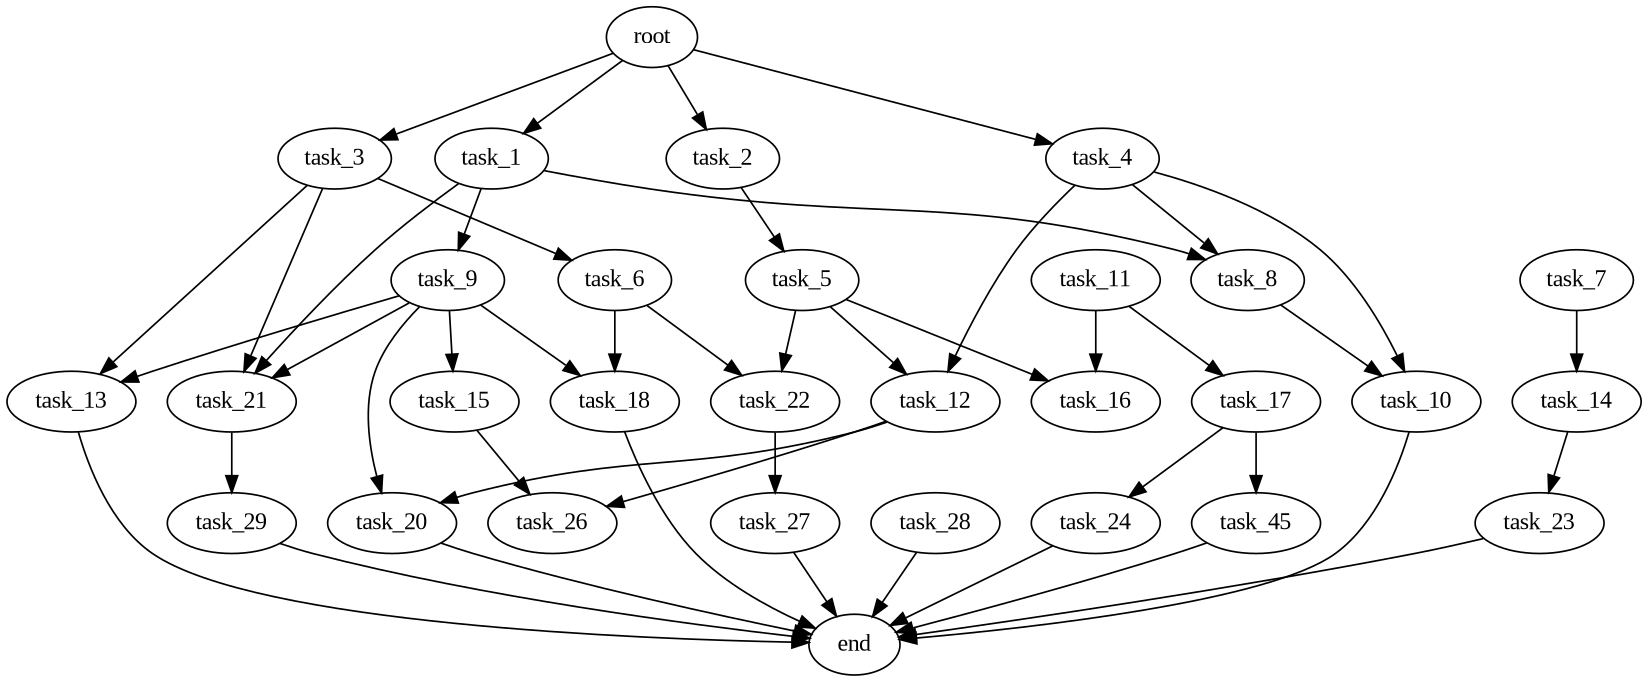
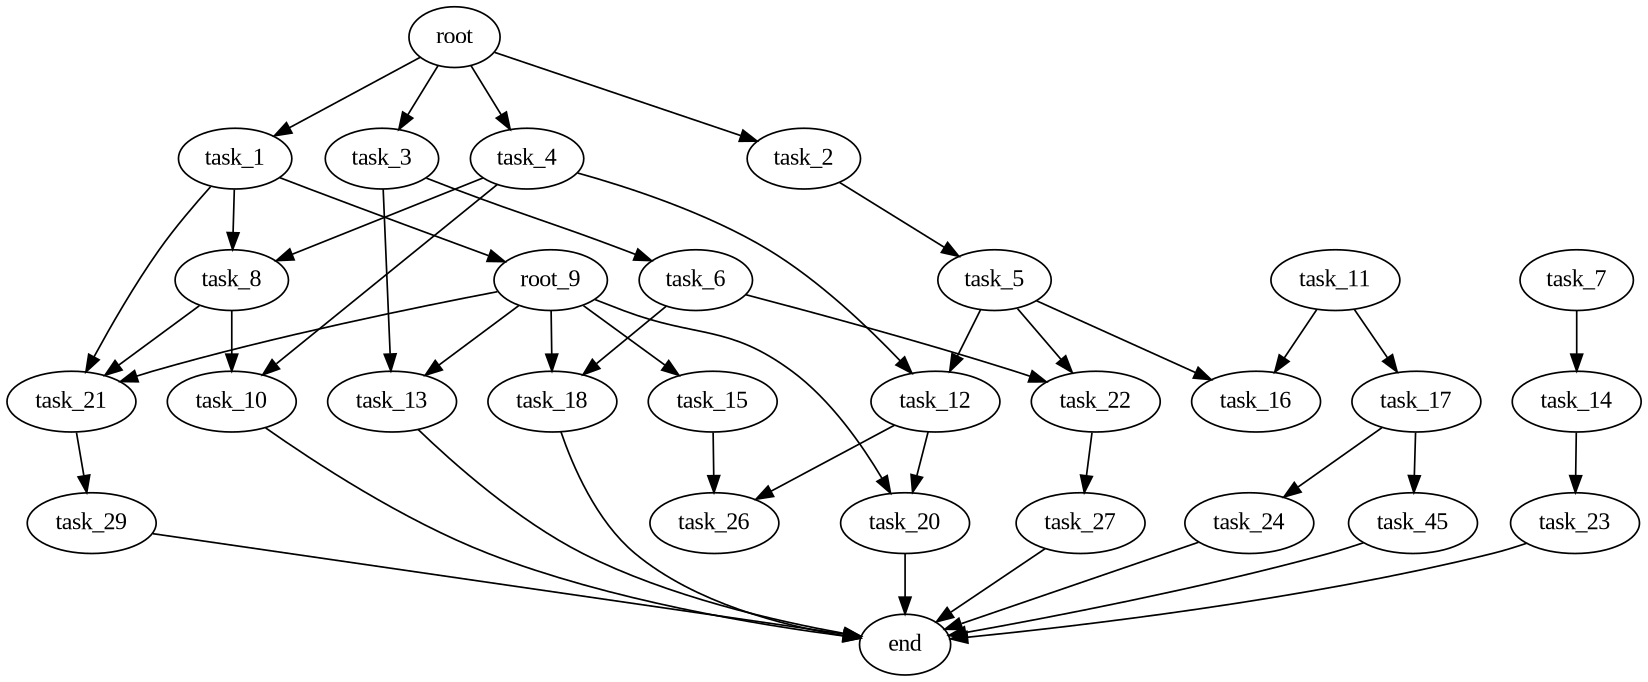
(287, 272) -> (159, 335)
(448, 280) -> (551, 280)
(935, 523) -> none
